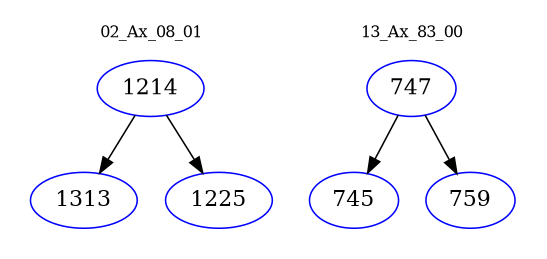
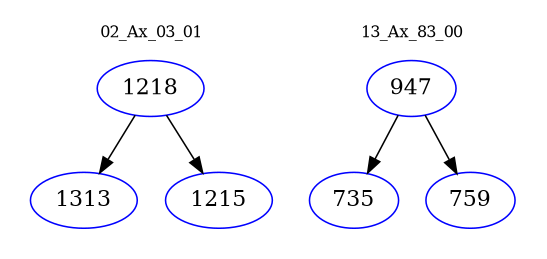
(151, 33) -> (151, 33)
(151, 89) -> (151, 89)
(411, 89) -> (411, 89)
(219, 200) -> (219, 200)
(354, 200) -> (354, 200)
